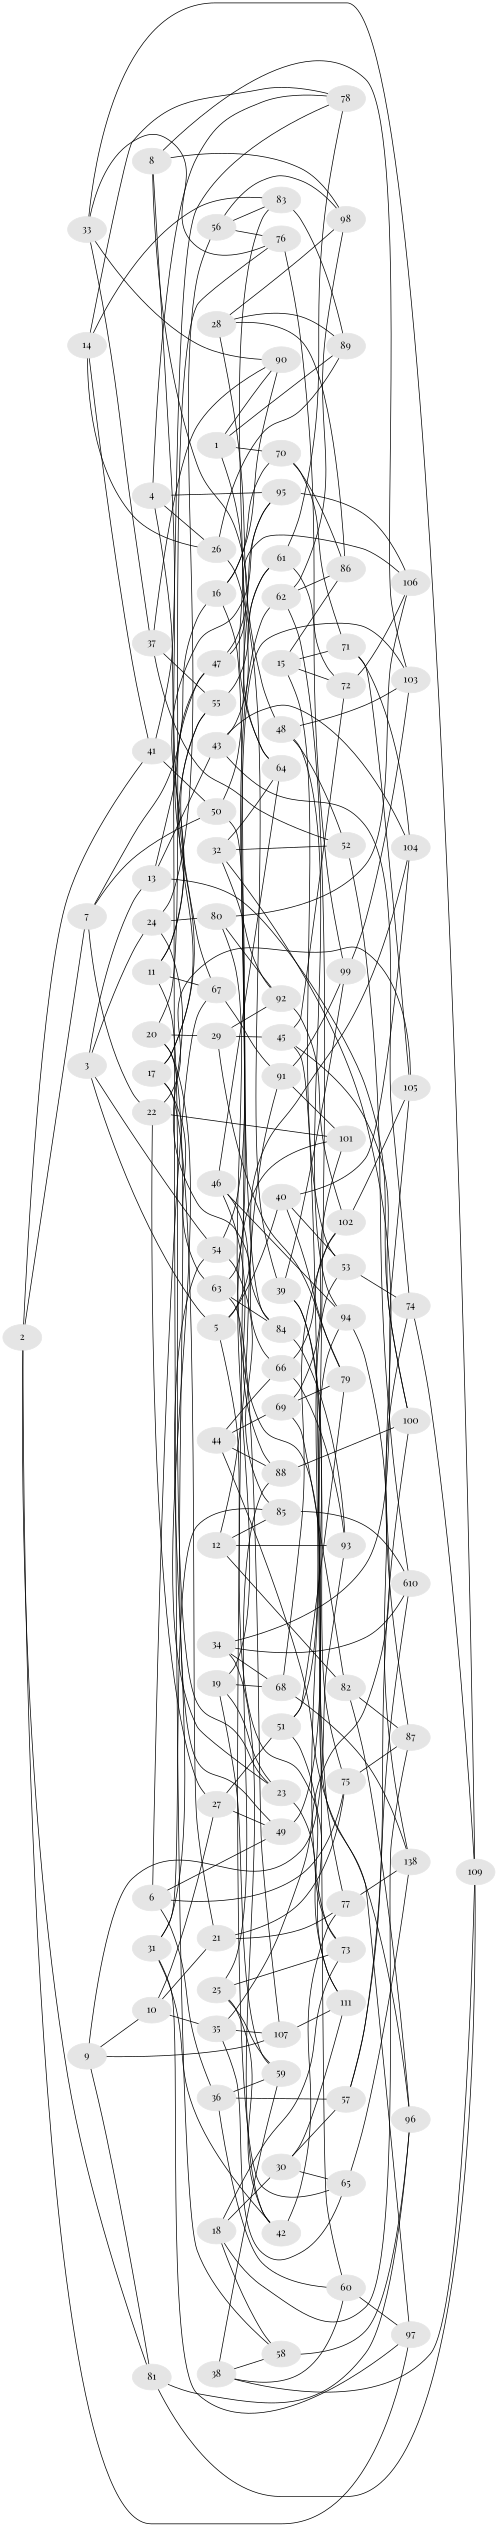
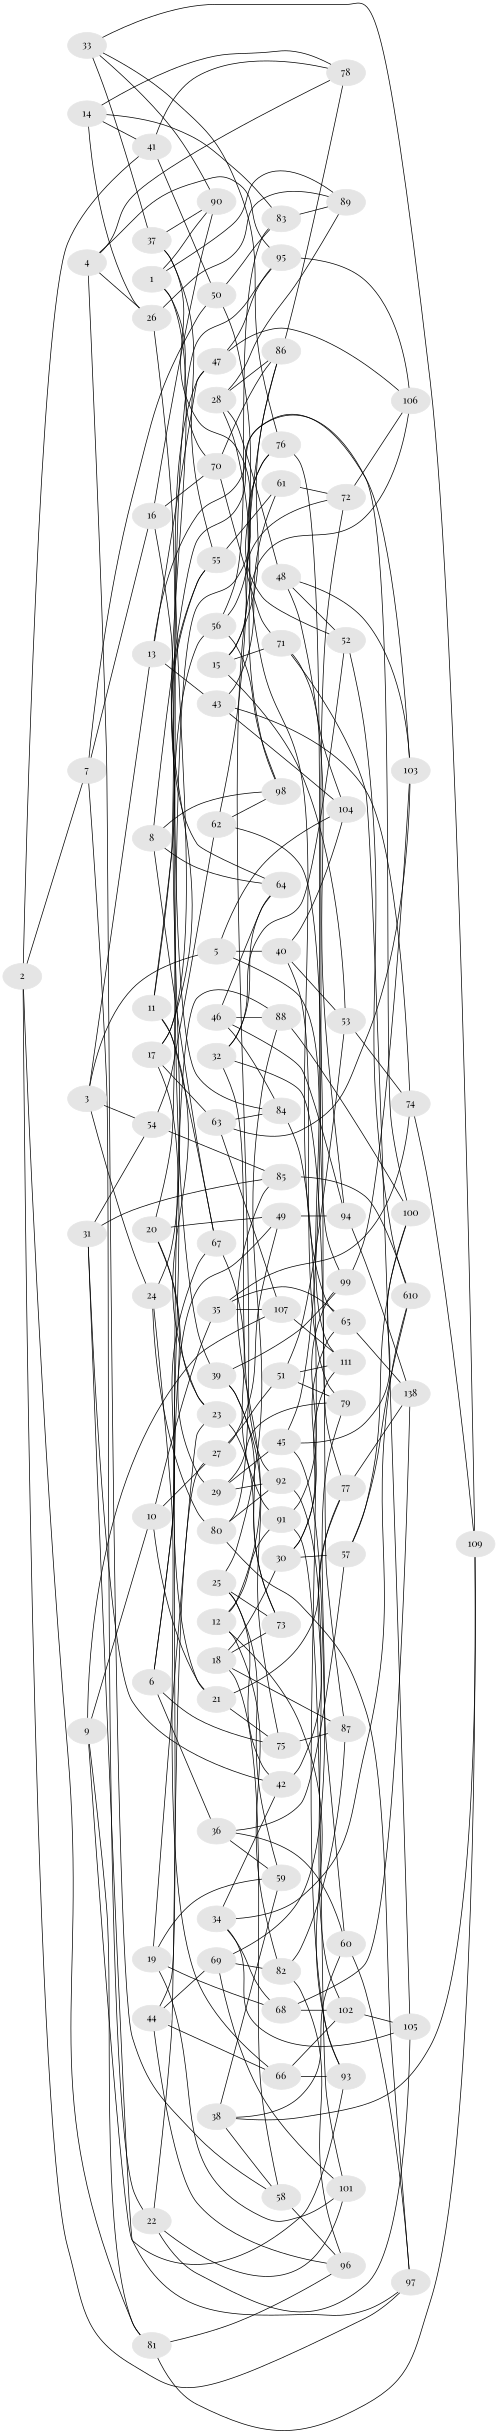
(319, 341) -> (314, 219)
